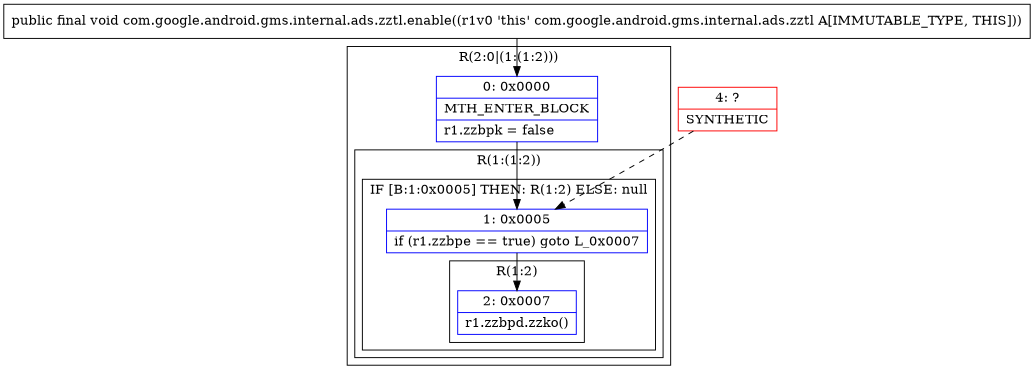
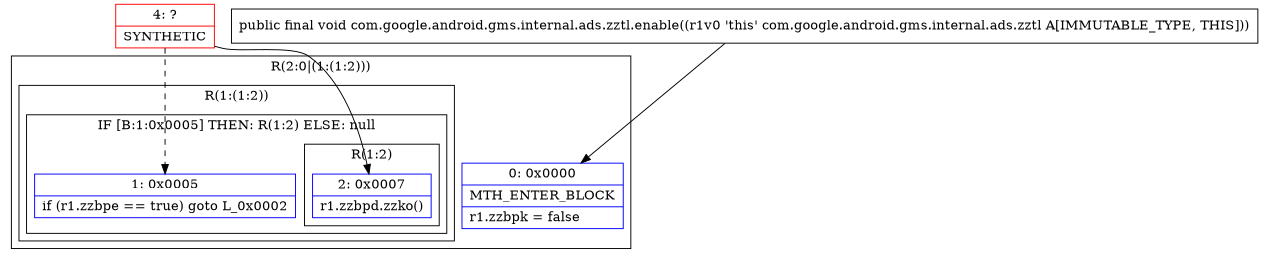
(517, 171) -> none
(517, 241) -> (165, 206)
(517, 267) -> (320, 66)
